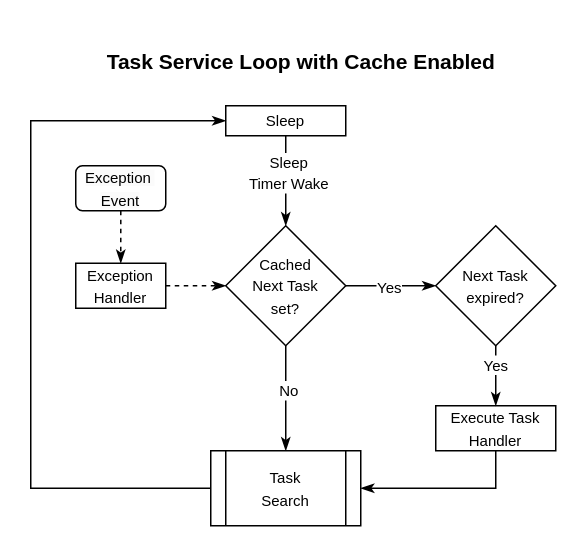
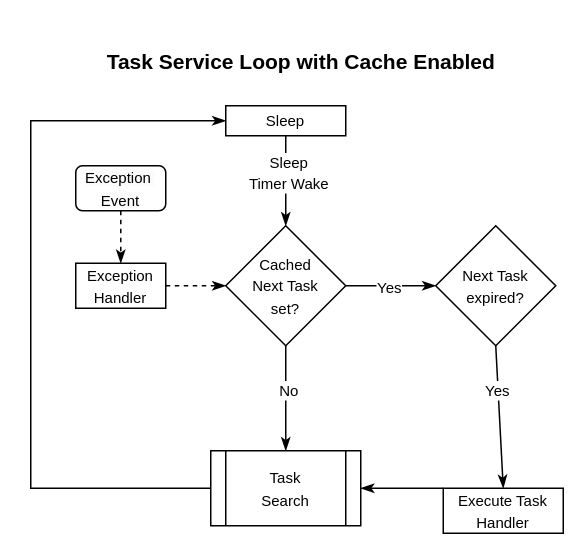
(496, 428) -> (503, 511)
